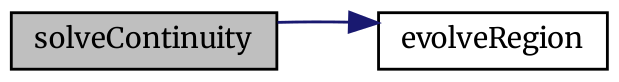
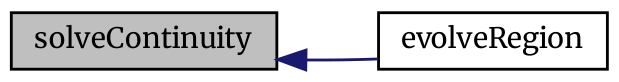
(313, 22) -> (342, 60)
